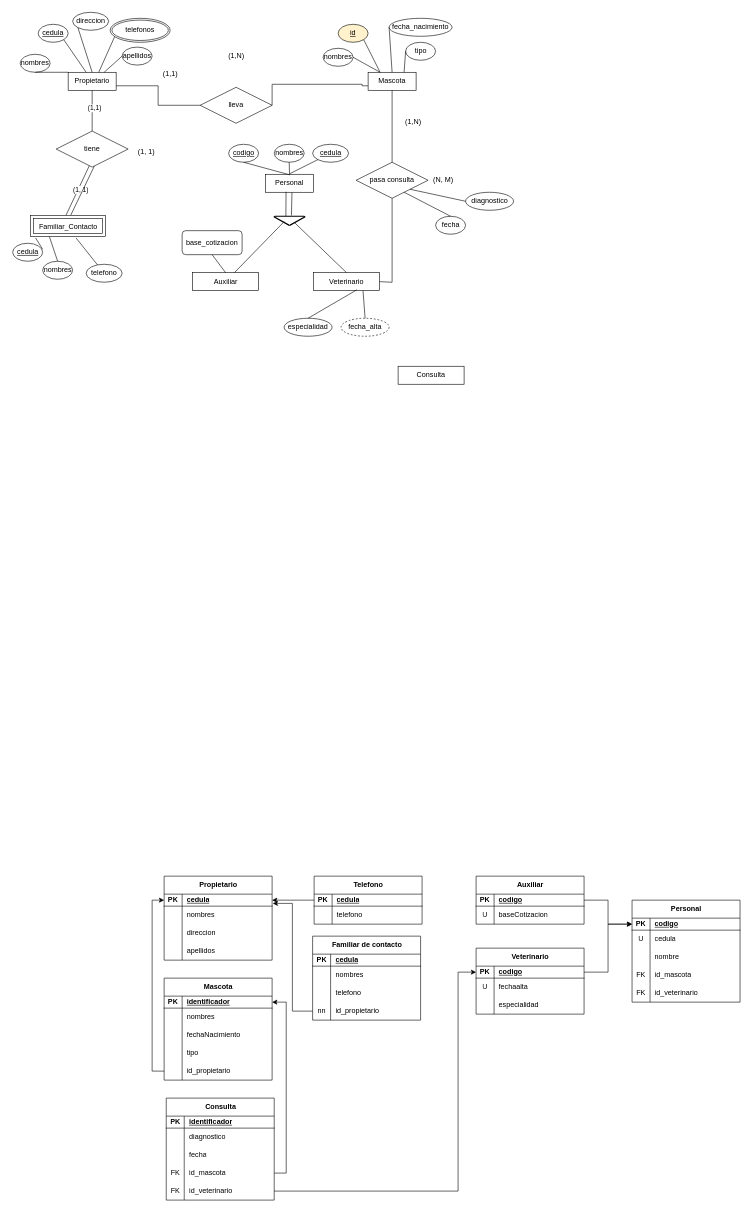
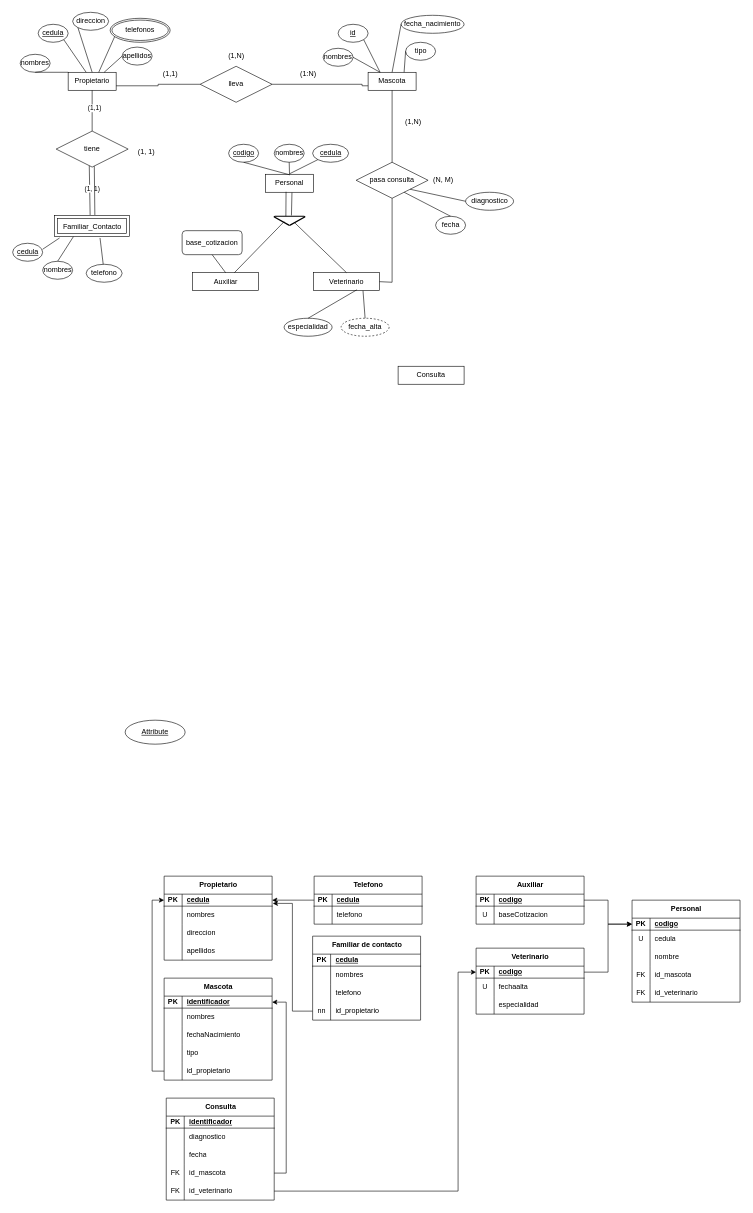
(421, 27) -> (433, 24)
(353, 33) -> (353, 33)
none -> (308, 74)
(236, 105) -> (236, 84)
(68, 226) -> (92, 226)
none -> (155, 732)
